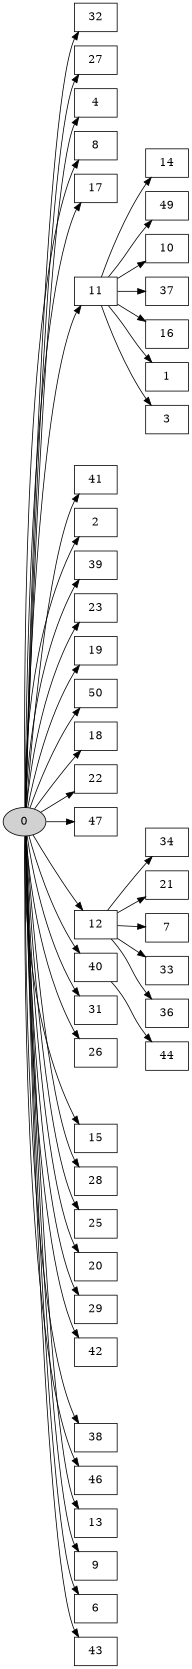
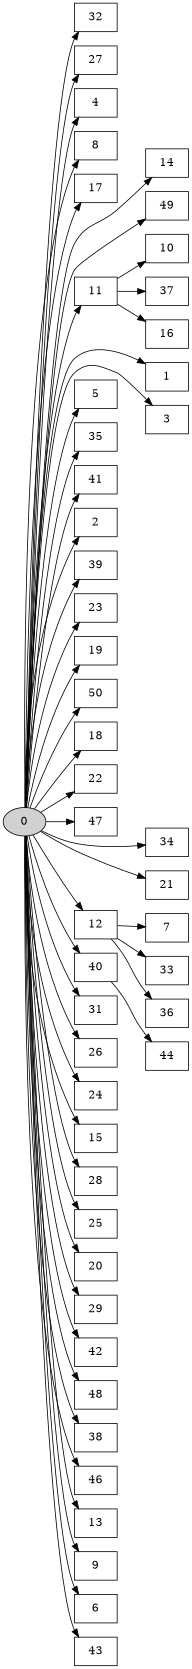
(121, 229) -> (44, 477)
(128, 252) -> (43, 498)
(128, 331) -> (40, 547)
(121, 354) -> (41, 545)
none -> (96, 394)
none -> (96, 437)
(127, 886) -> (88, 845)
(128, 907) -> (88, 856)
none -> (96, 1096)
none -> (96, 1395)
